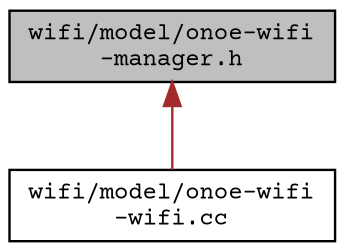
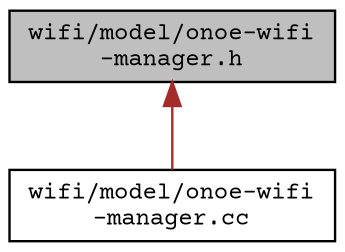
(172, 206) -> (172, 206)
